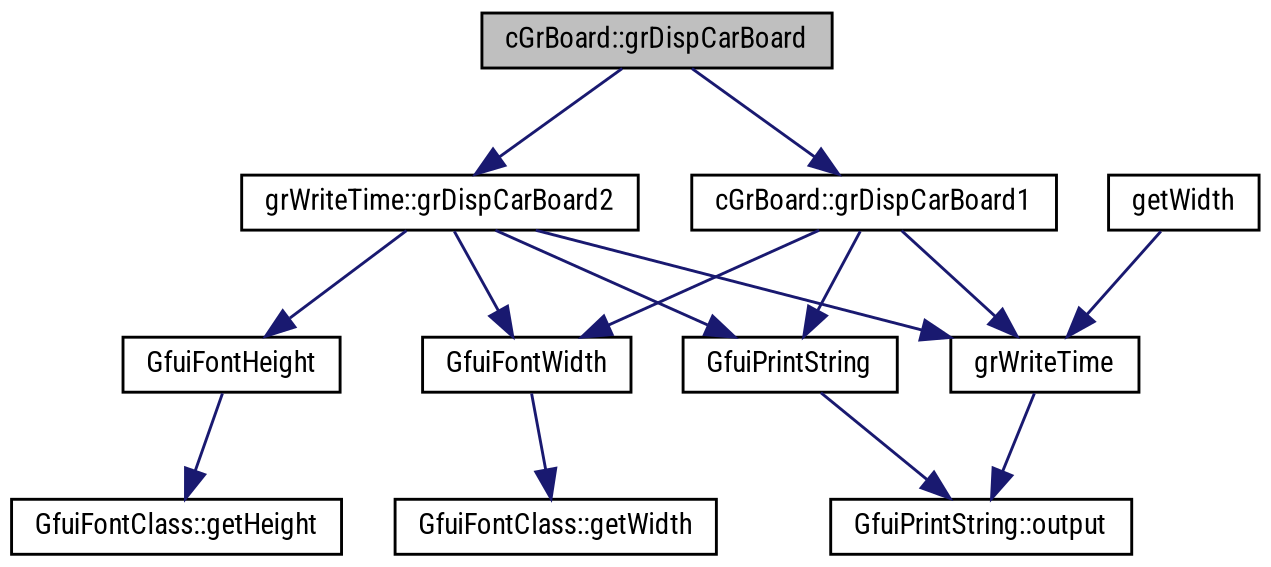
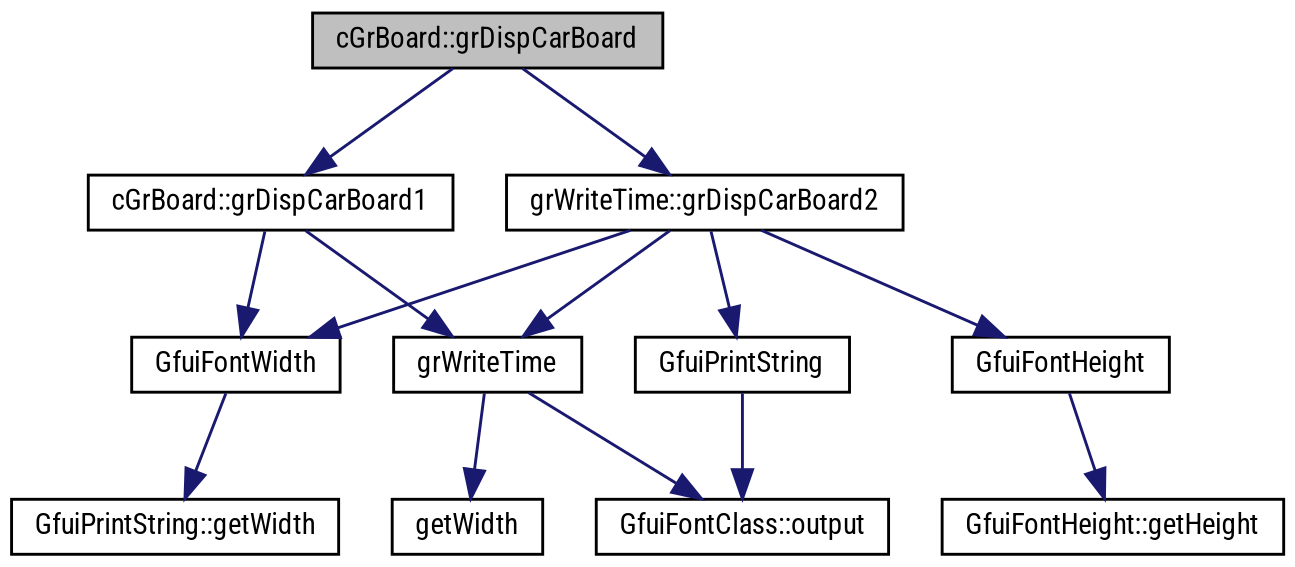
(839, 271) -> none
(1124, 273) -> (479, 432)
(177, 527) -> (1113, 527)
(556, 527) -> (175, 527)
(981, 527) -> (742, 527)
